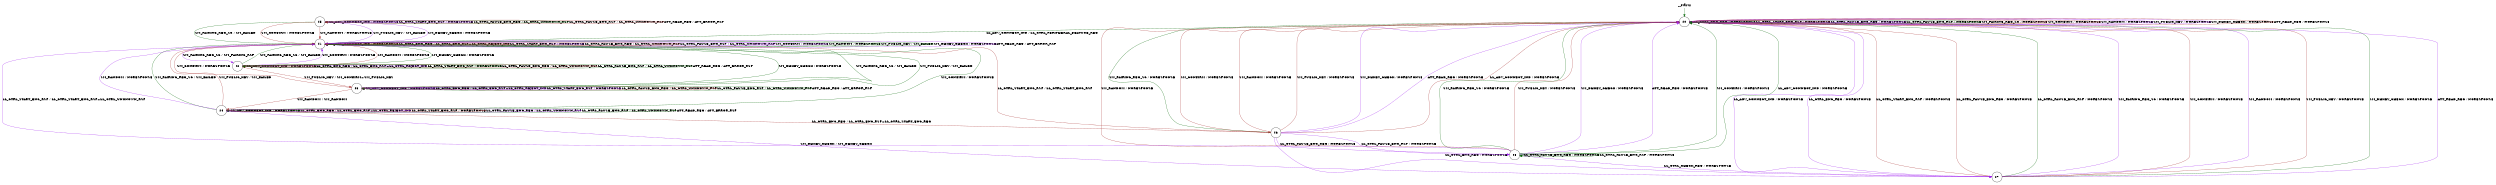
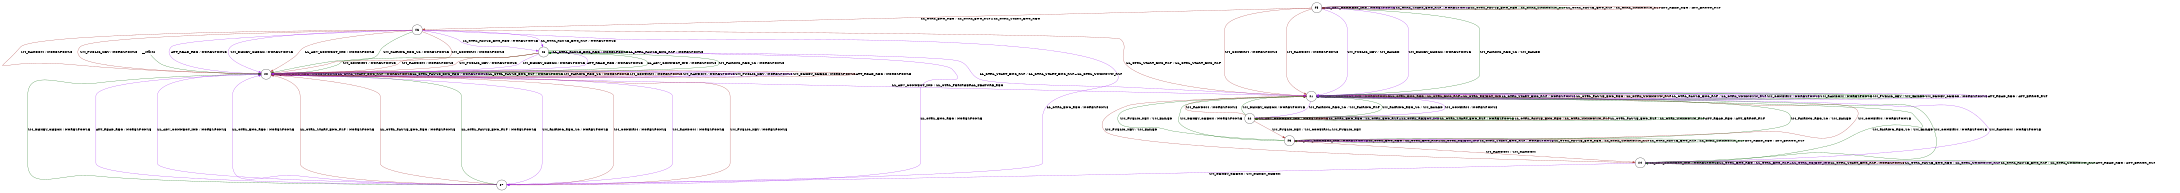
(1003, 31) -> (788, 85)
(747, 122) -> (868, 19)
(1698, 166) -> (952, 119)
